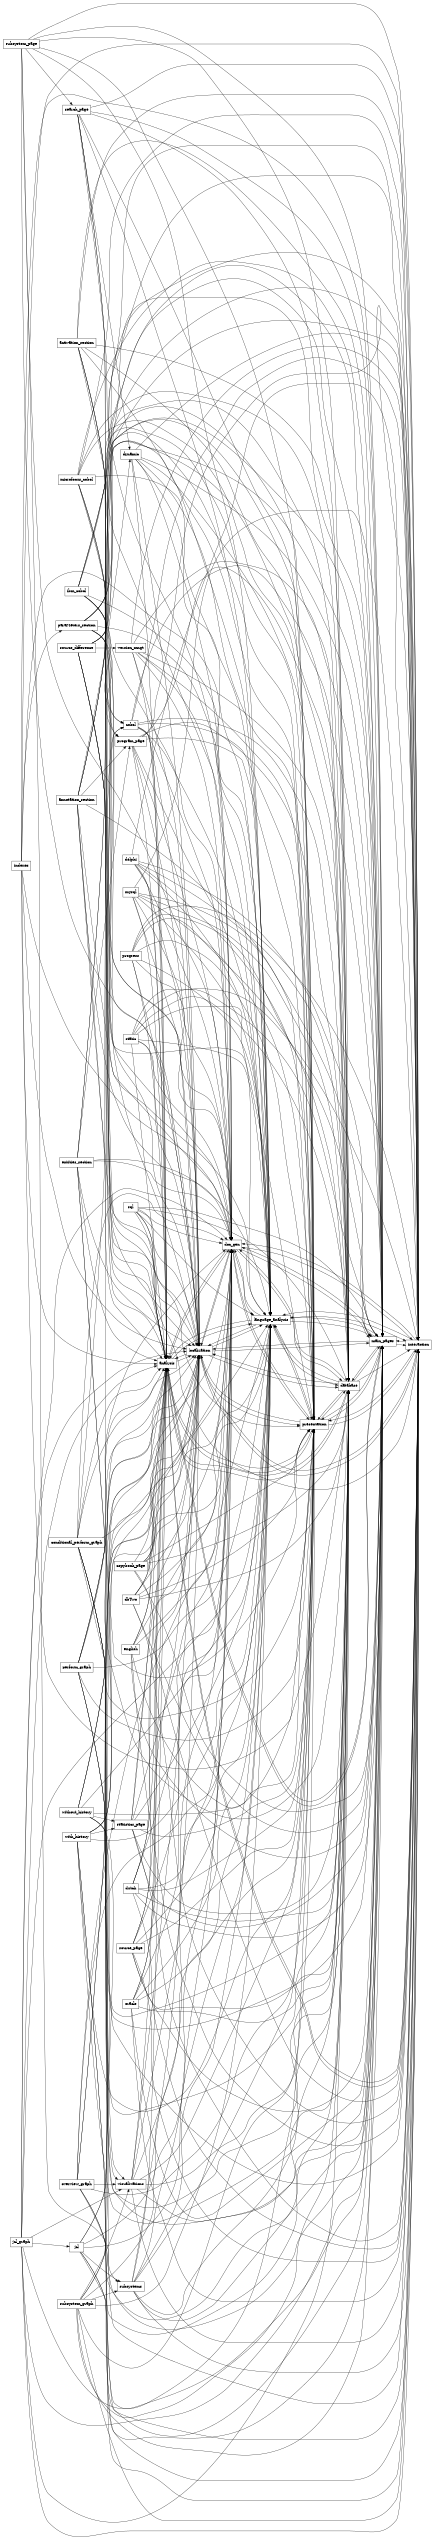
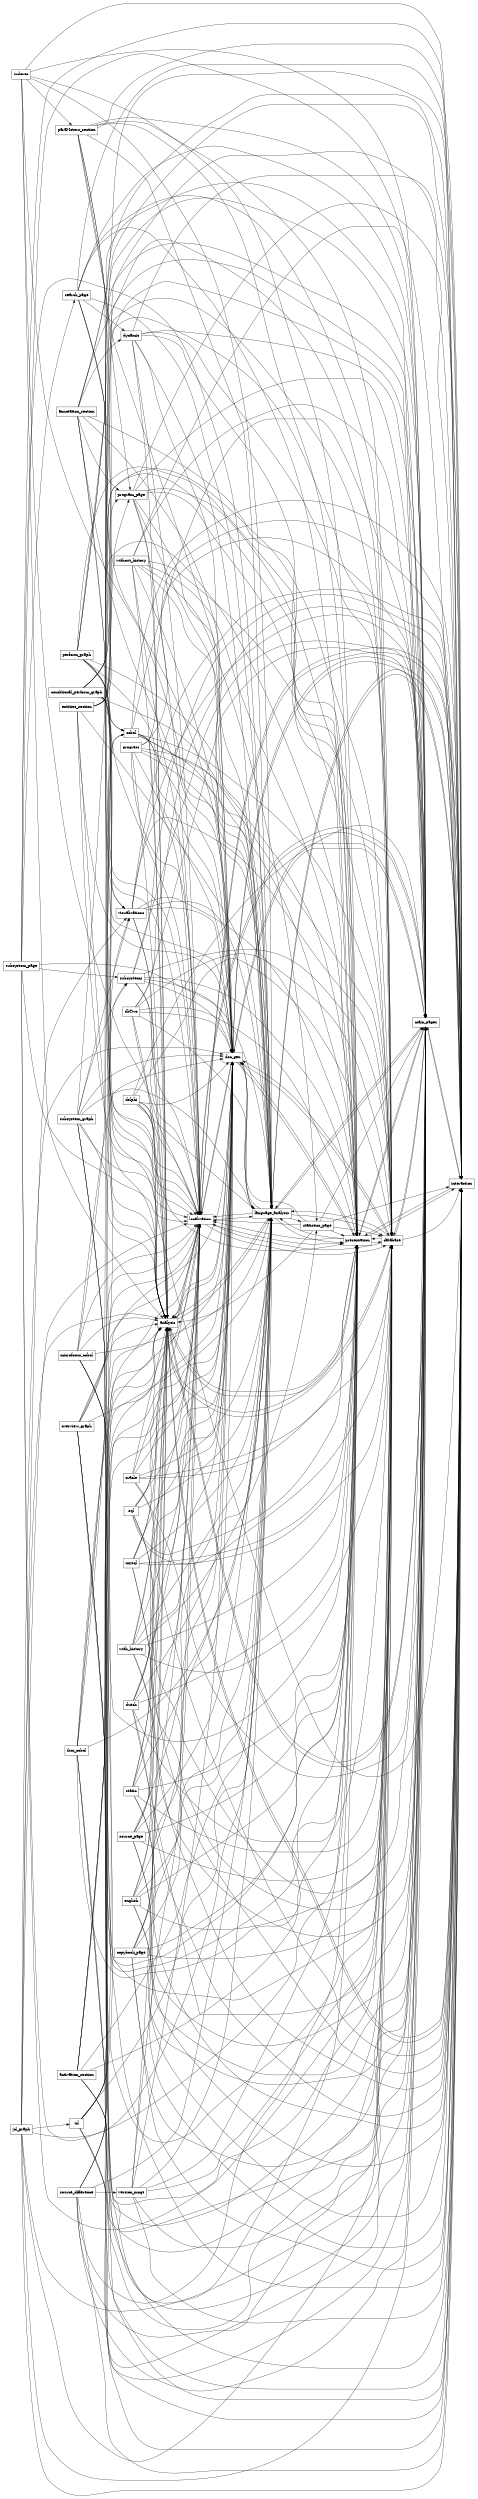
none -> (447, 245)
(245, 1600) -> (294, 1219)
none -> (335, 1696)
